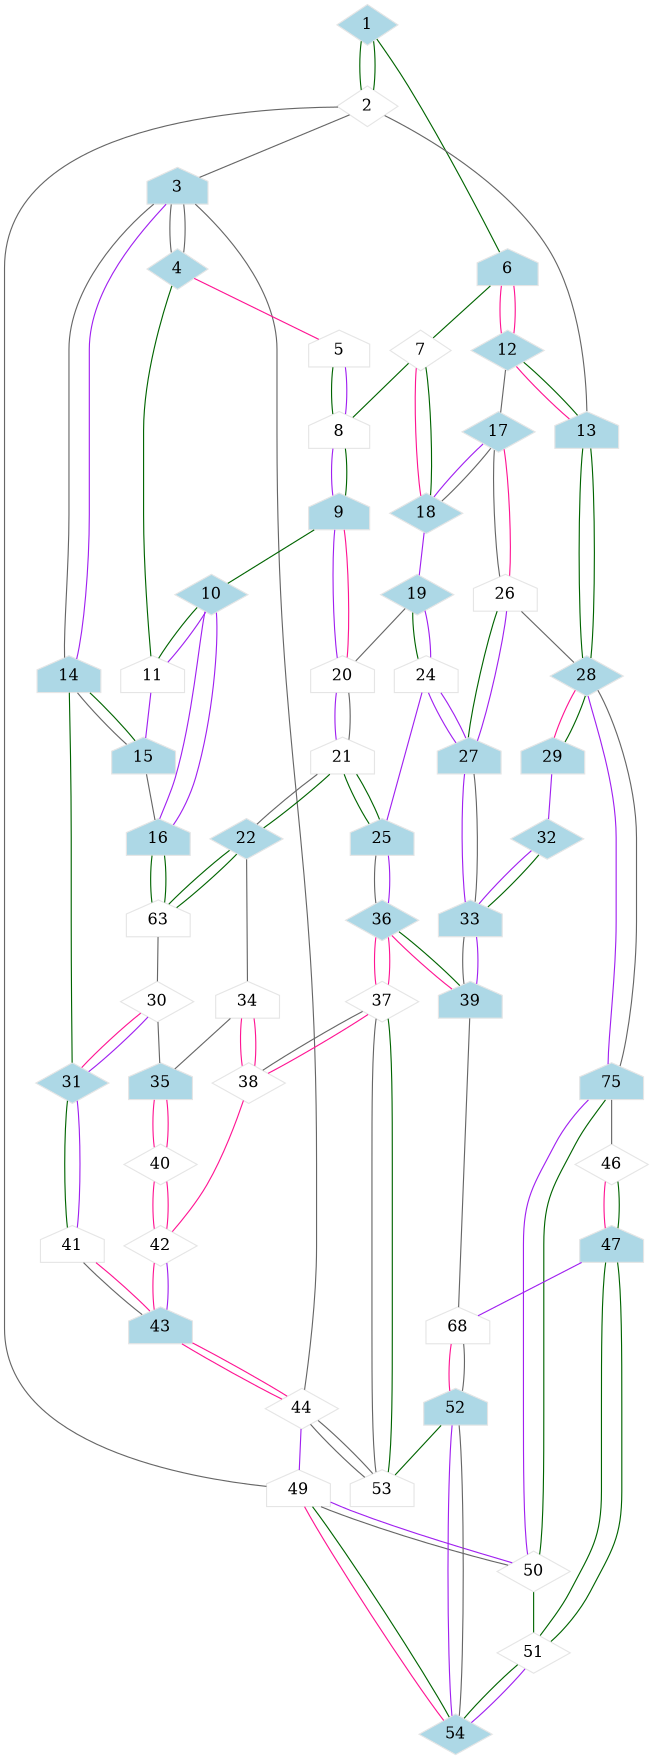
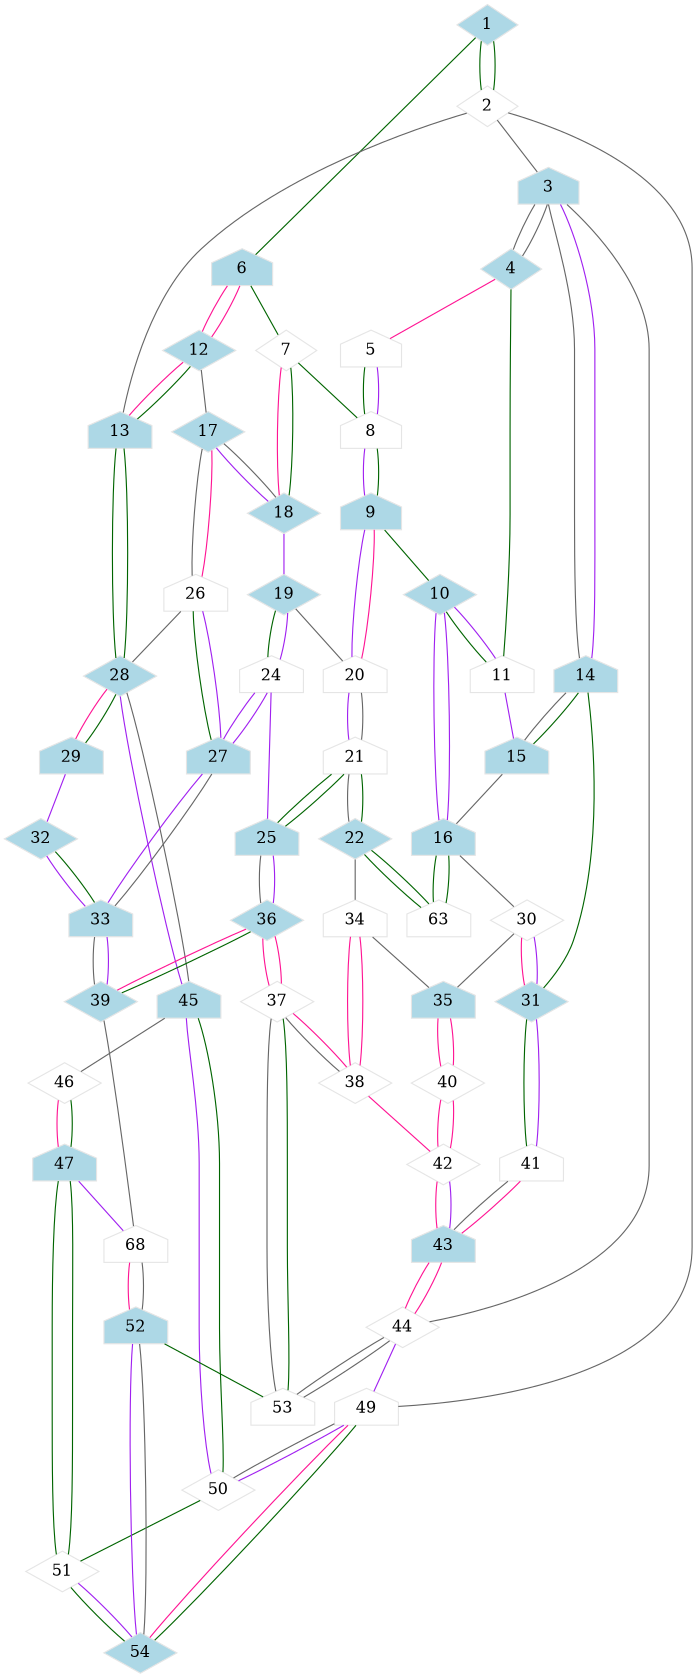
(158, 959) -> (487, 881)
(470, 1002) -> (101, 1002)
(612, 1083) -> (189, 1002)
